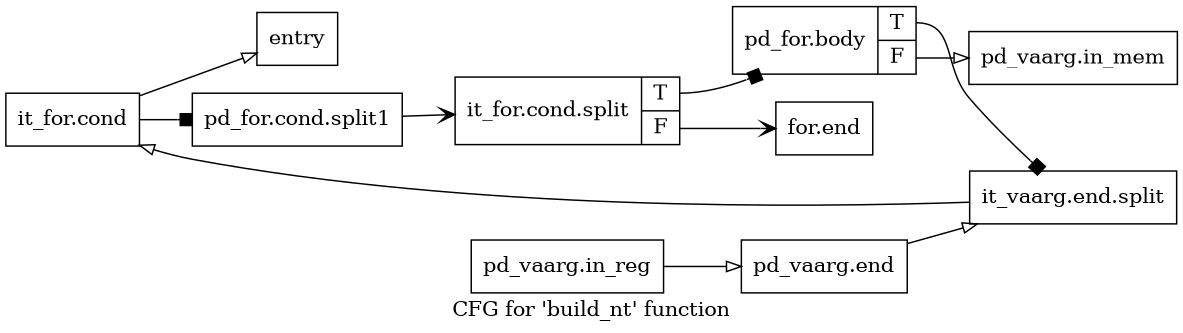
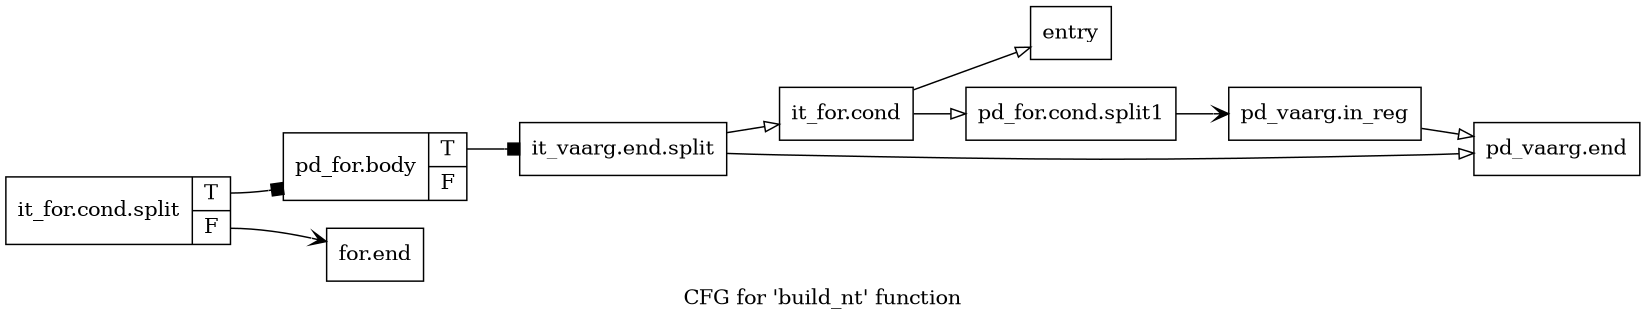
(1073, 58) -> none
(421, 116) -> (1195, 114)
(159, 120) -> (932, 114)
(935, 236) -> (1093, 159)
